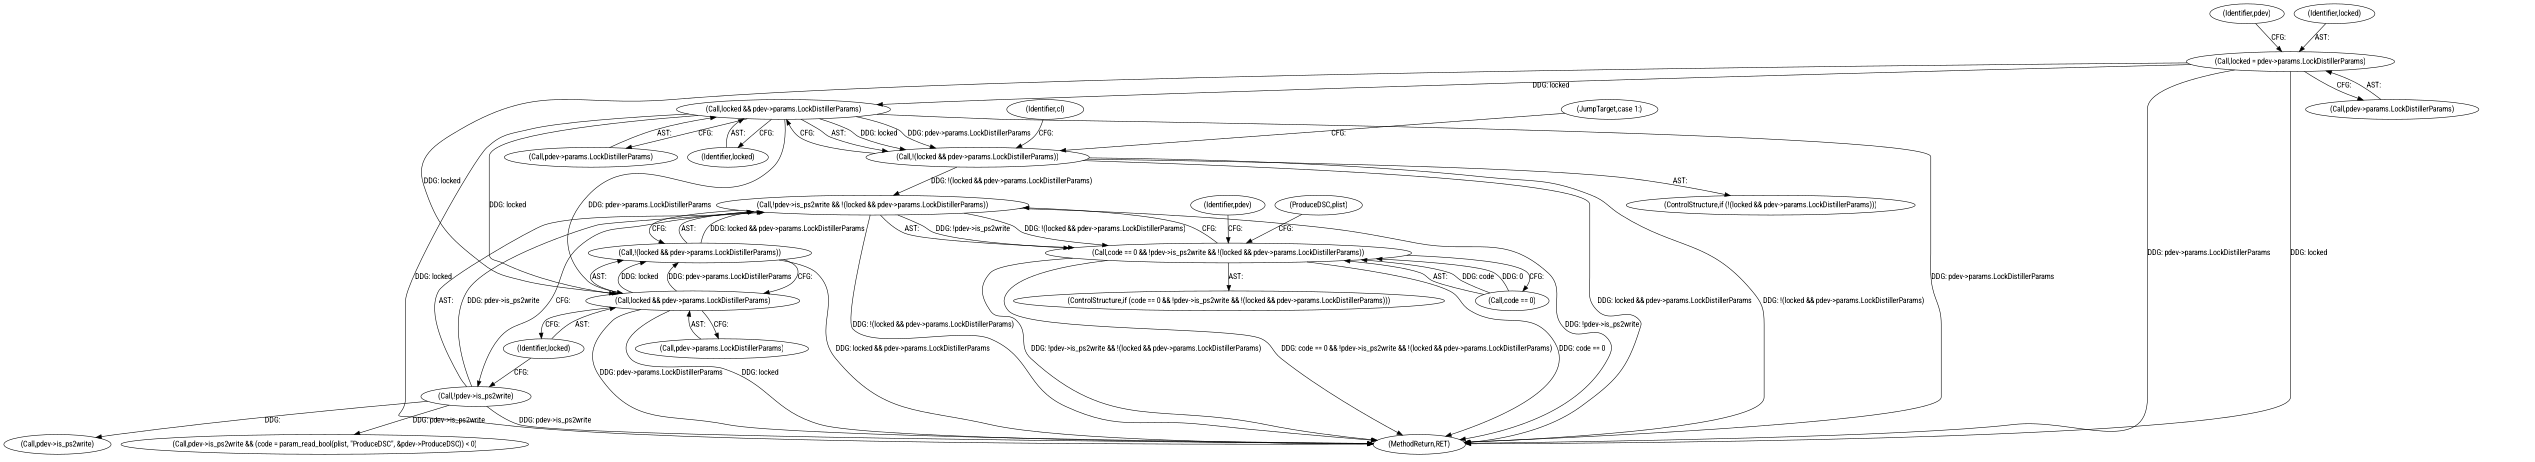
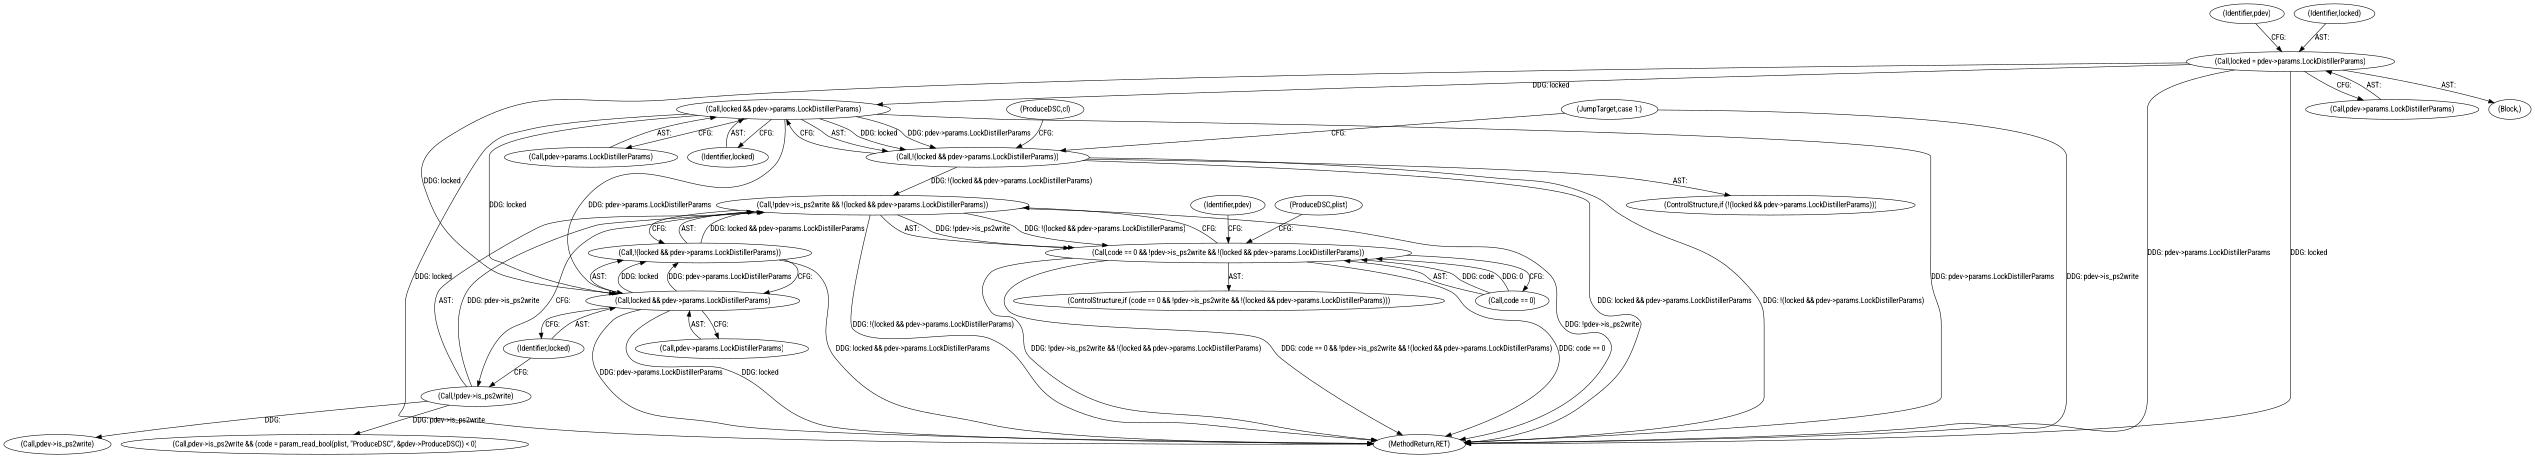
(1045, 109) -> (1045, 109)
none -> (2510, 109)
(924, 439) -> (2067, 376)
